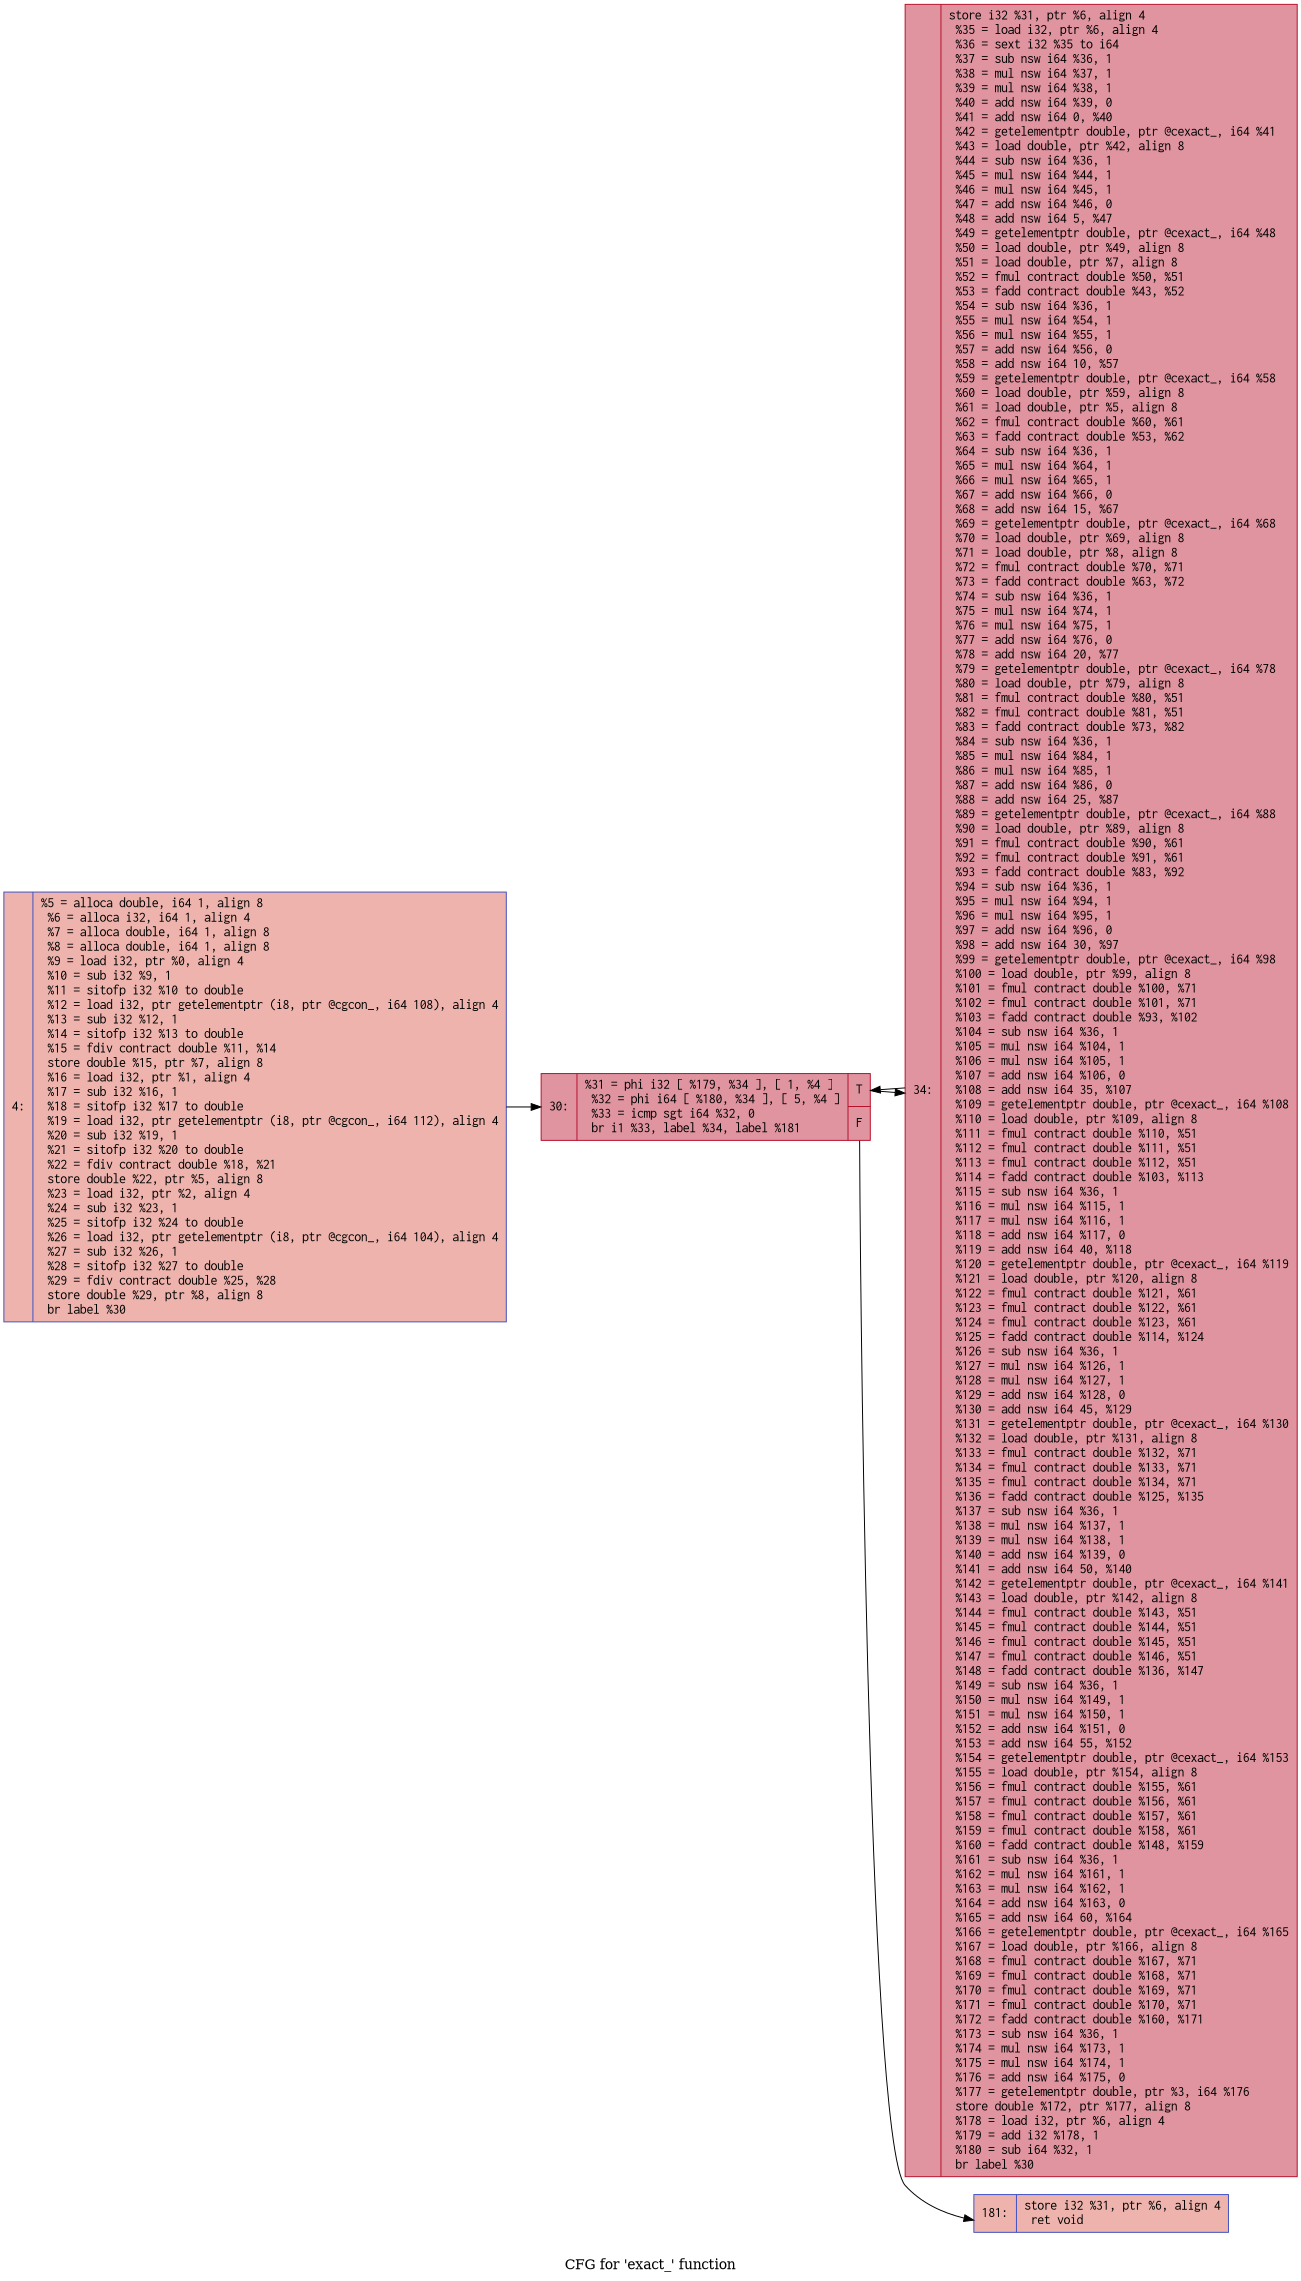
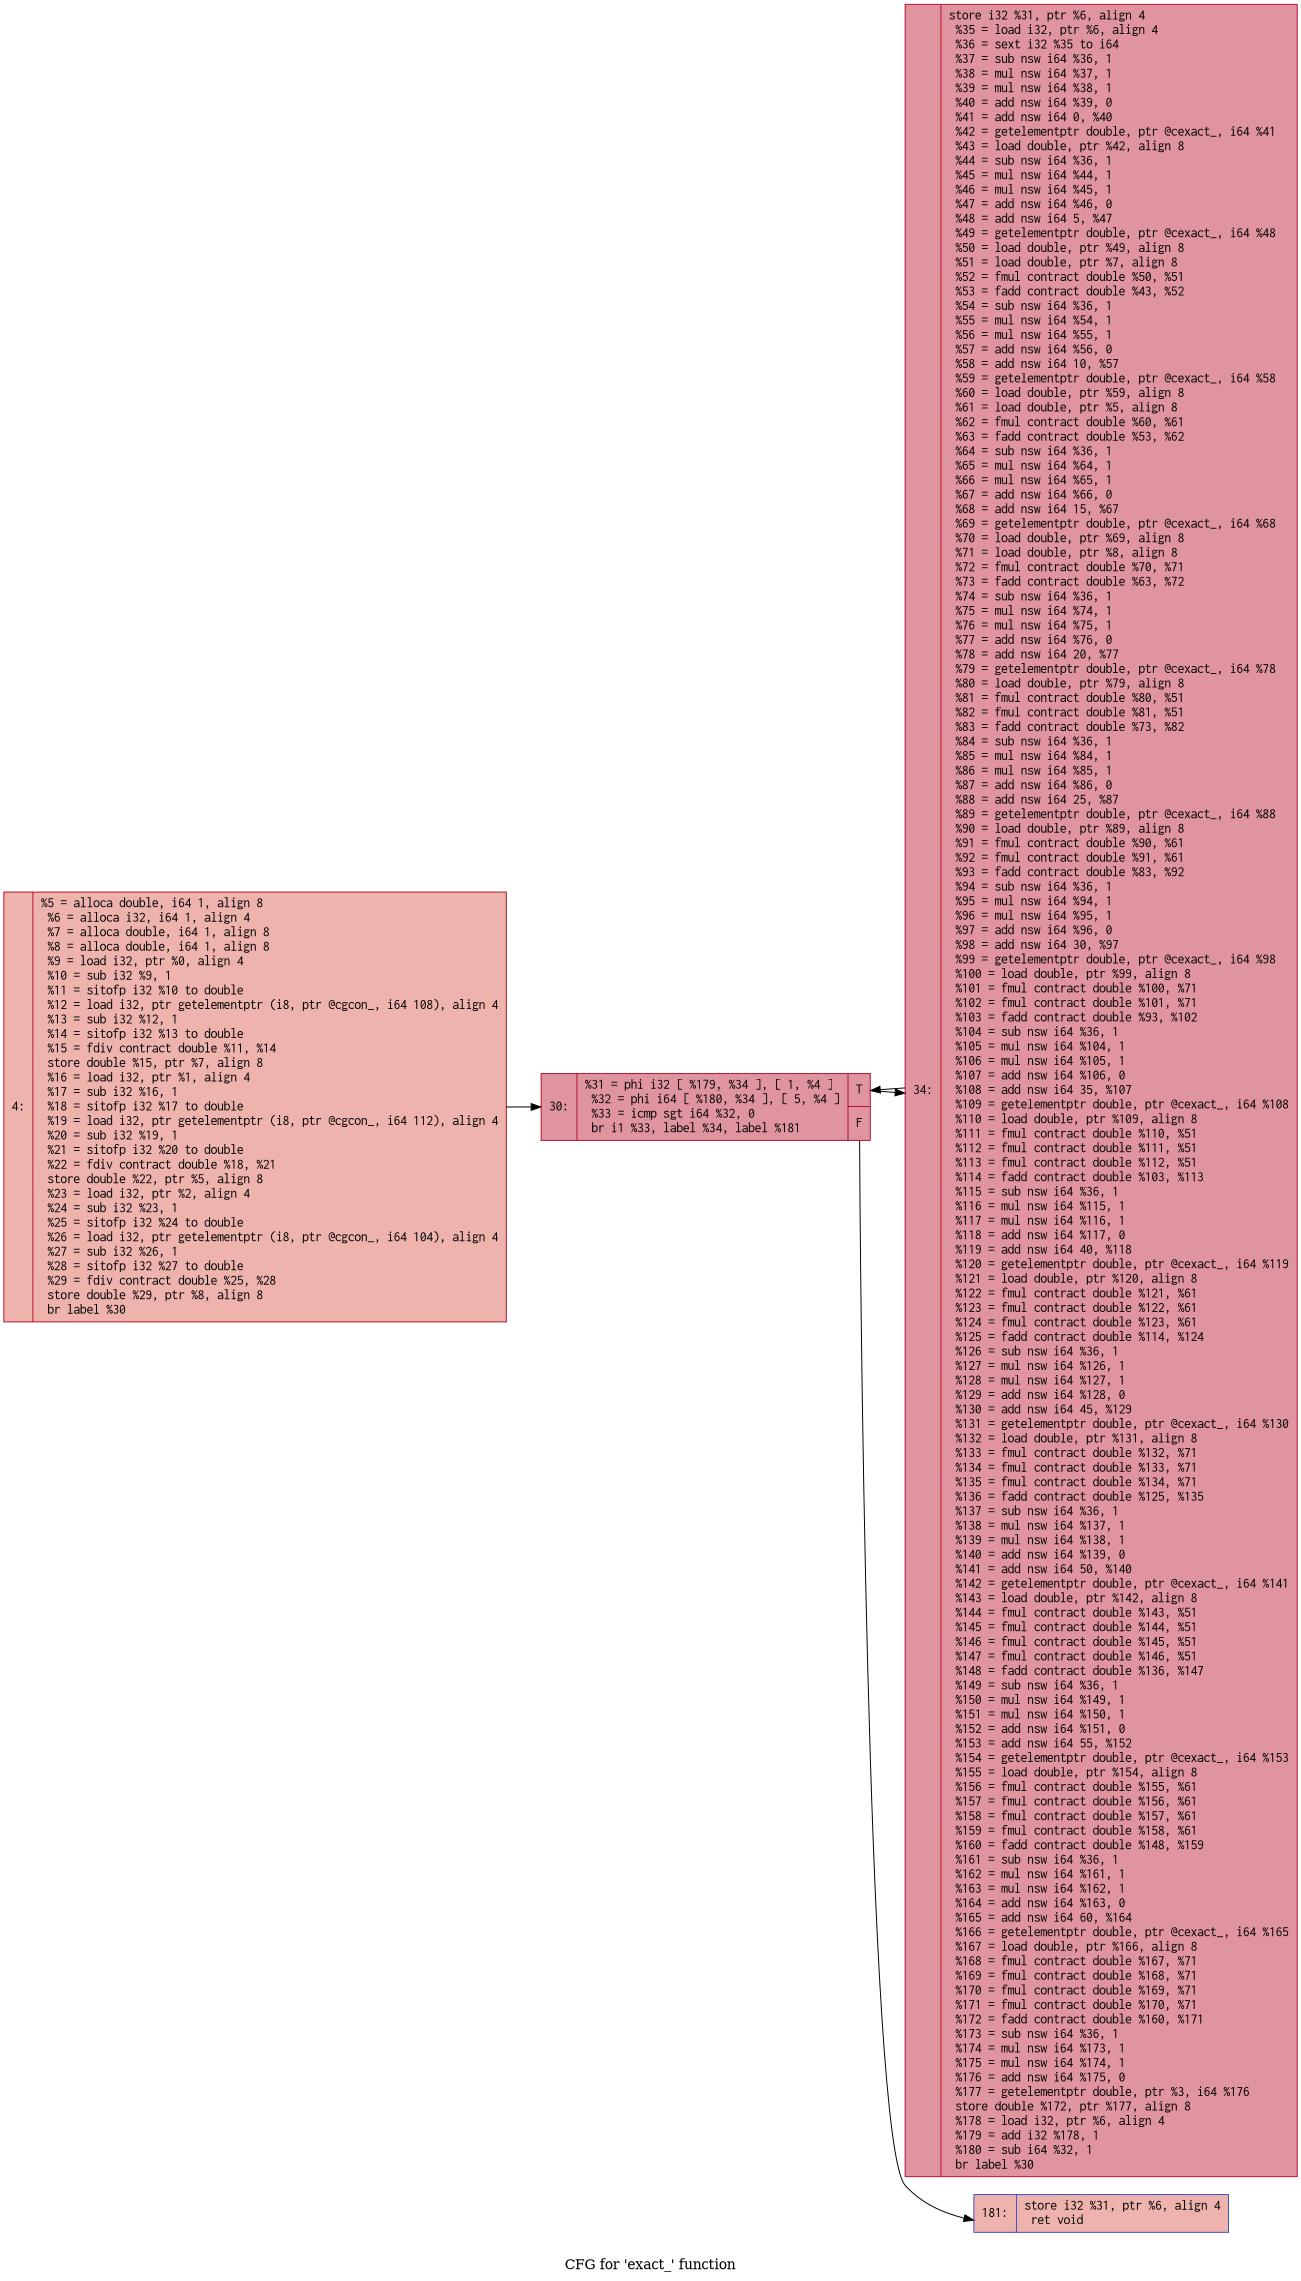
(255, 1107) -> (255, 1107)
